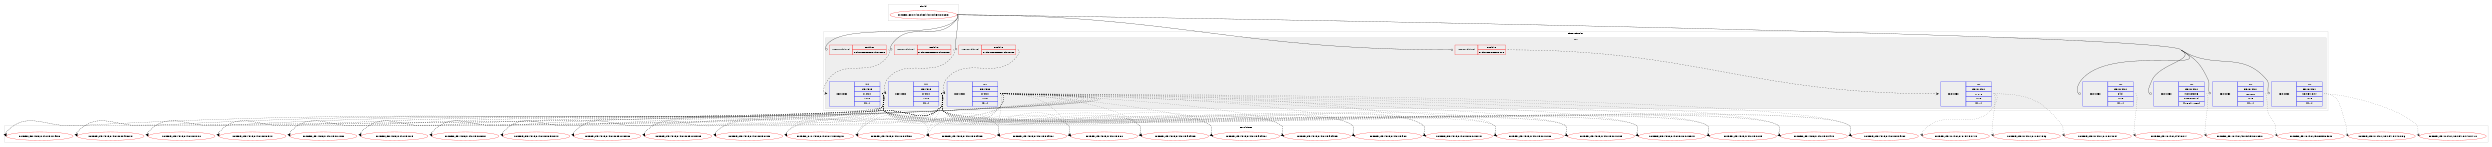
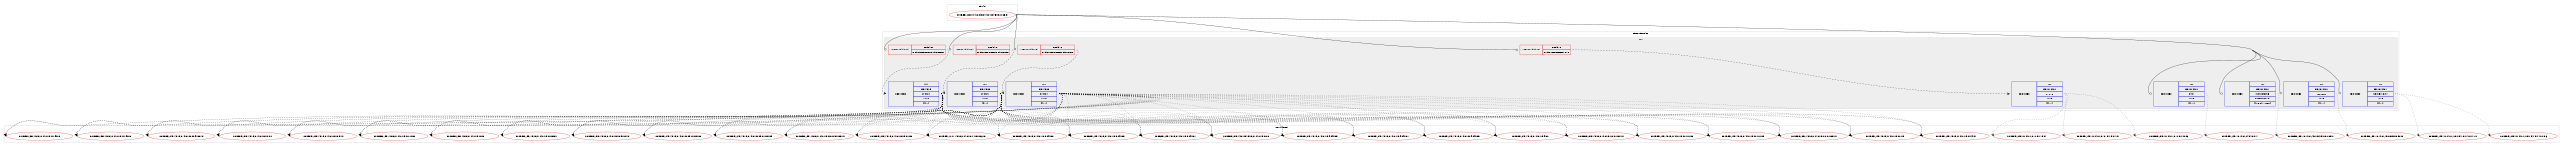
none -> (820, 136)
(1104, 136) -> (1246, 136)
